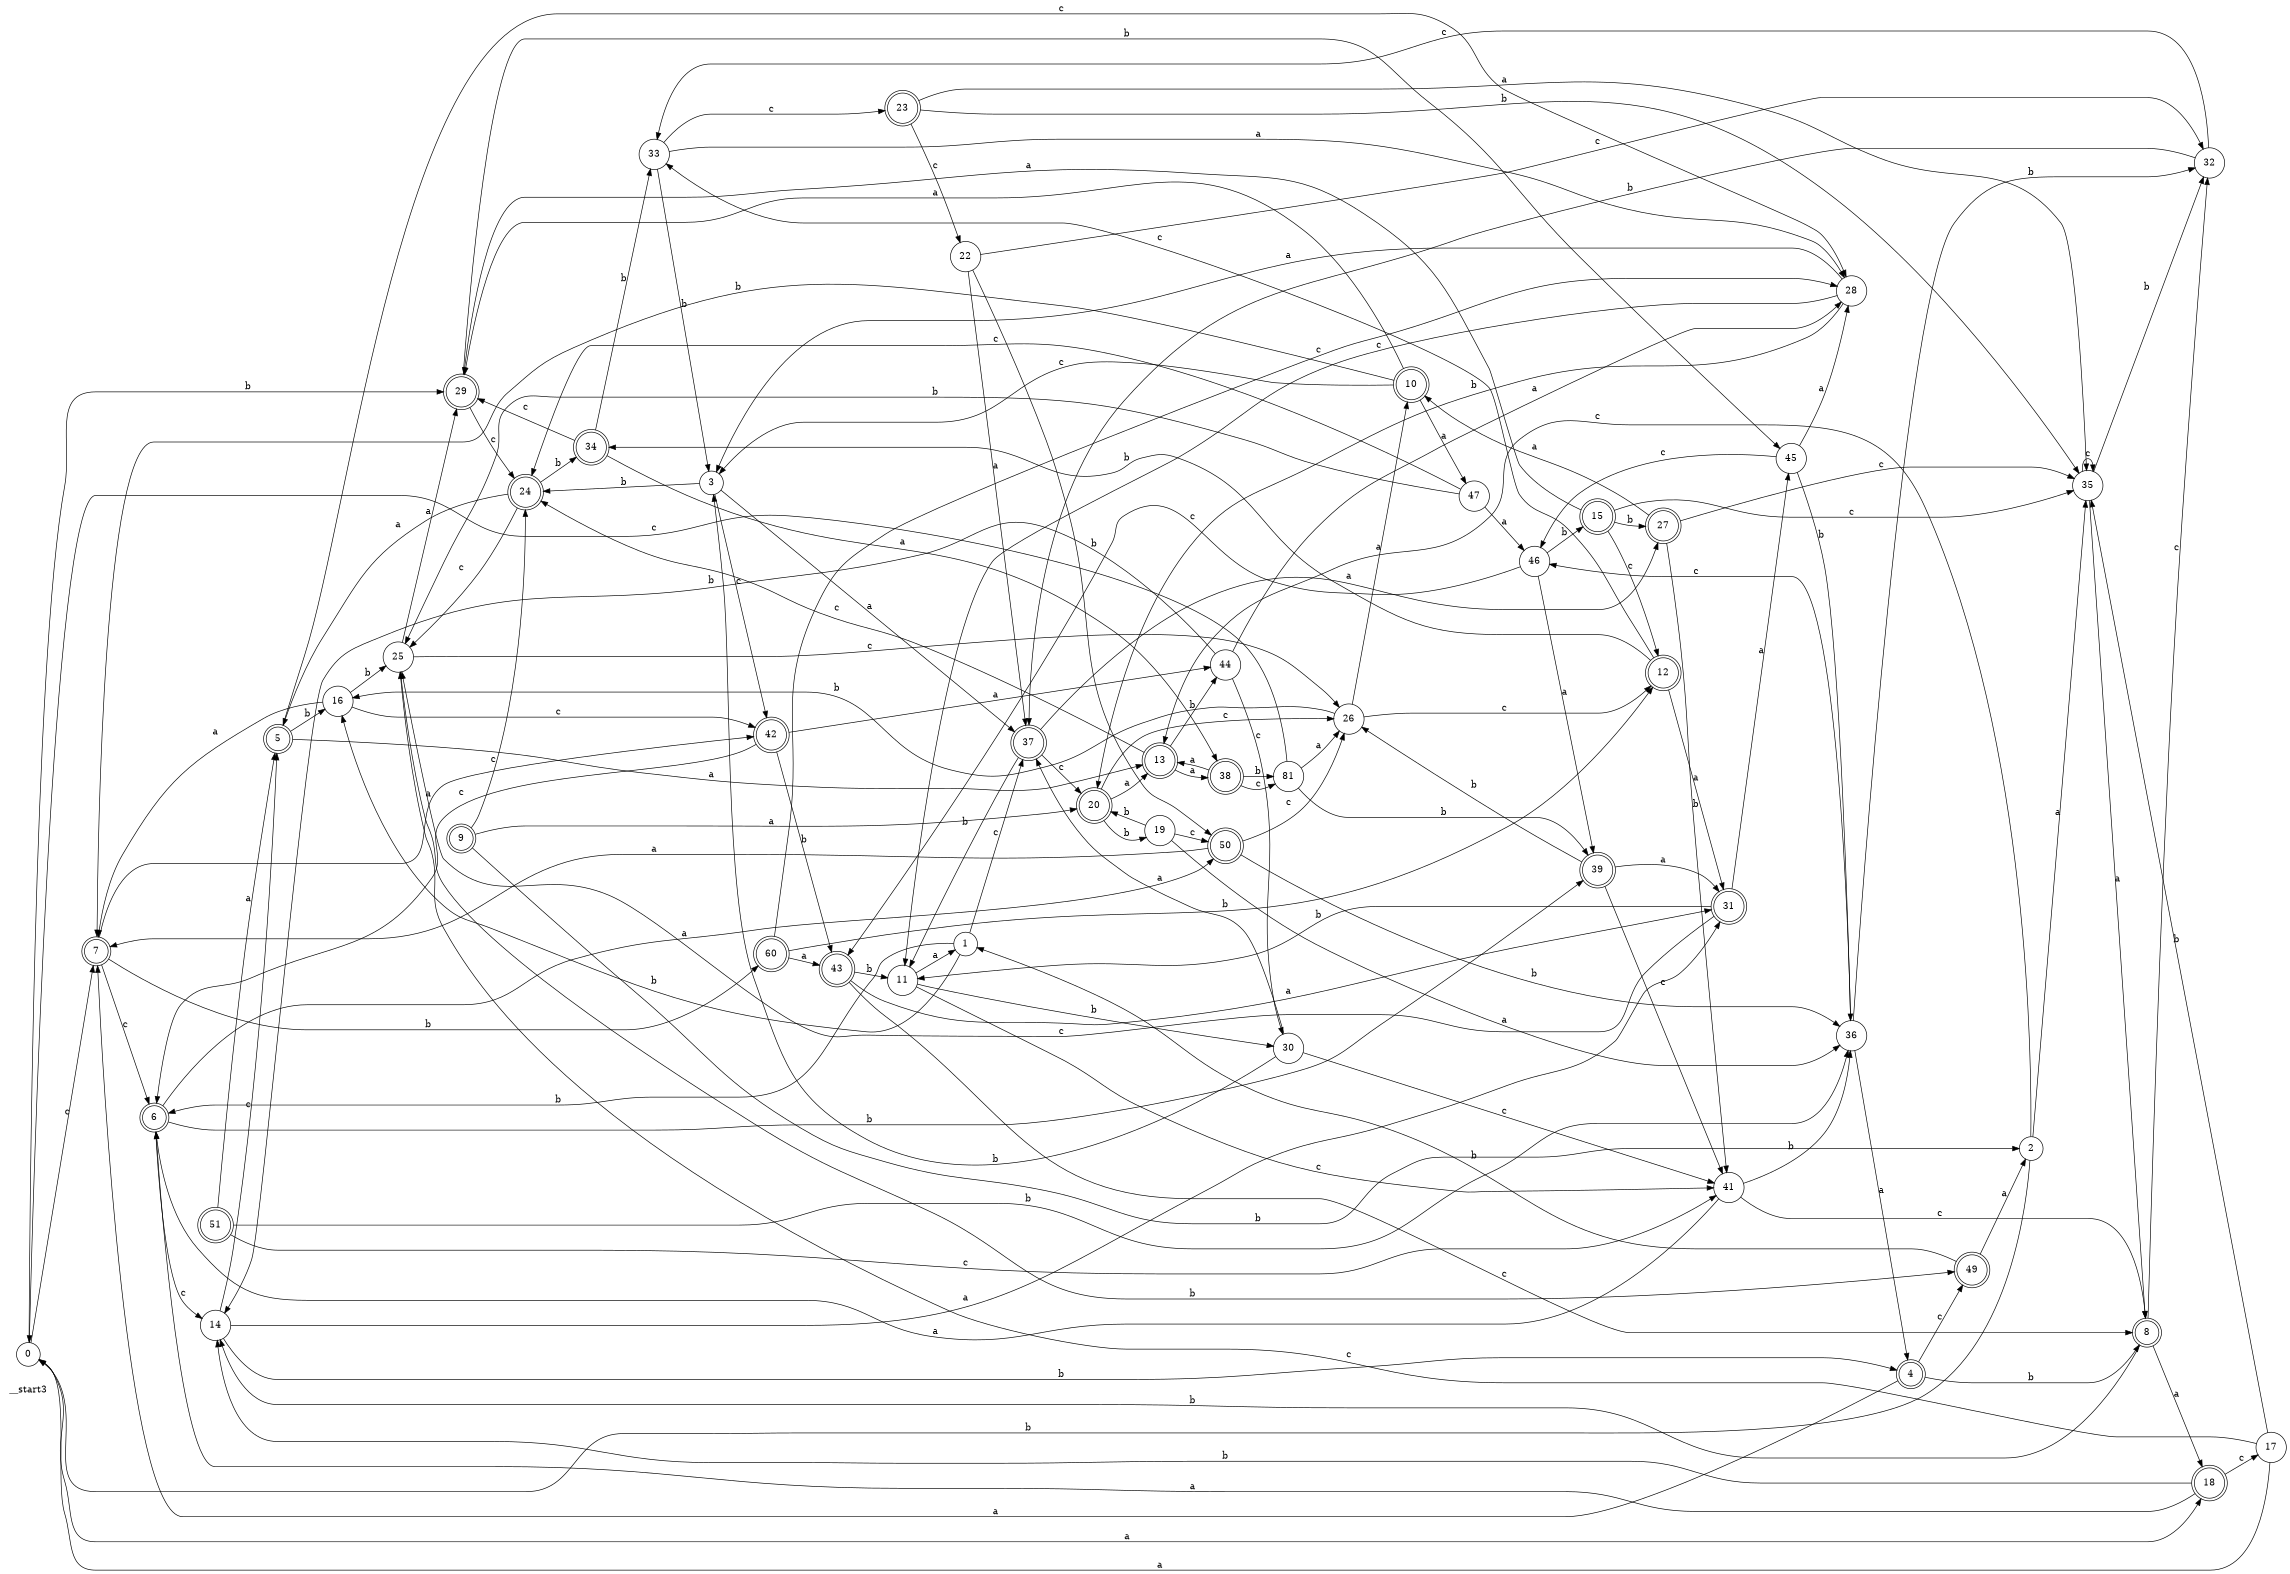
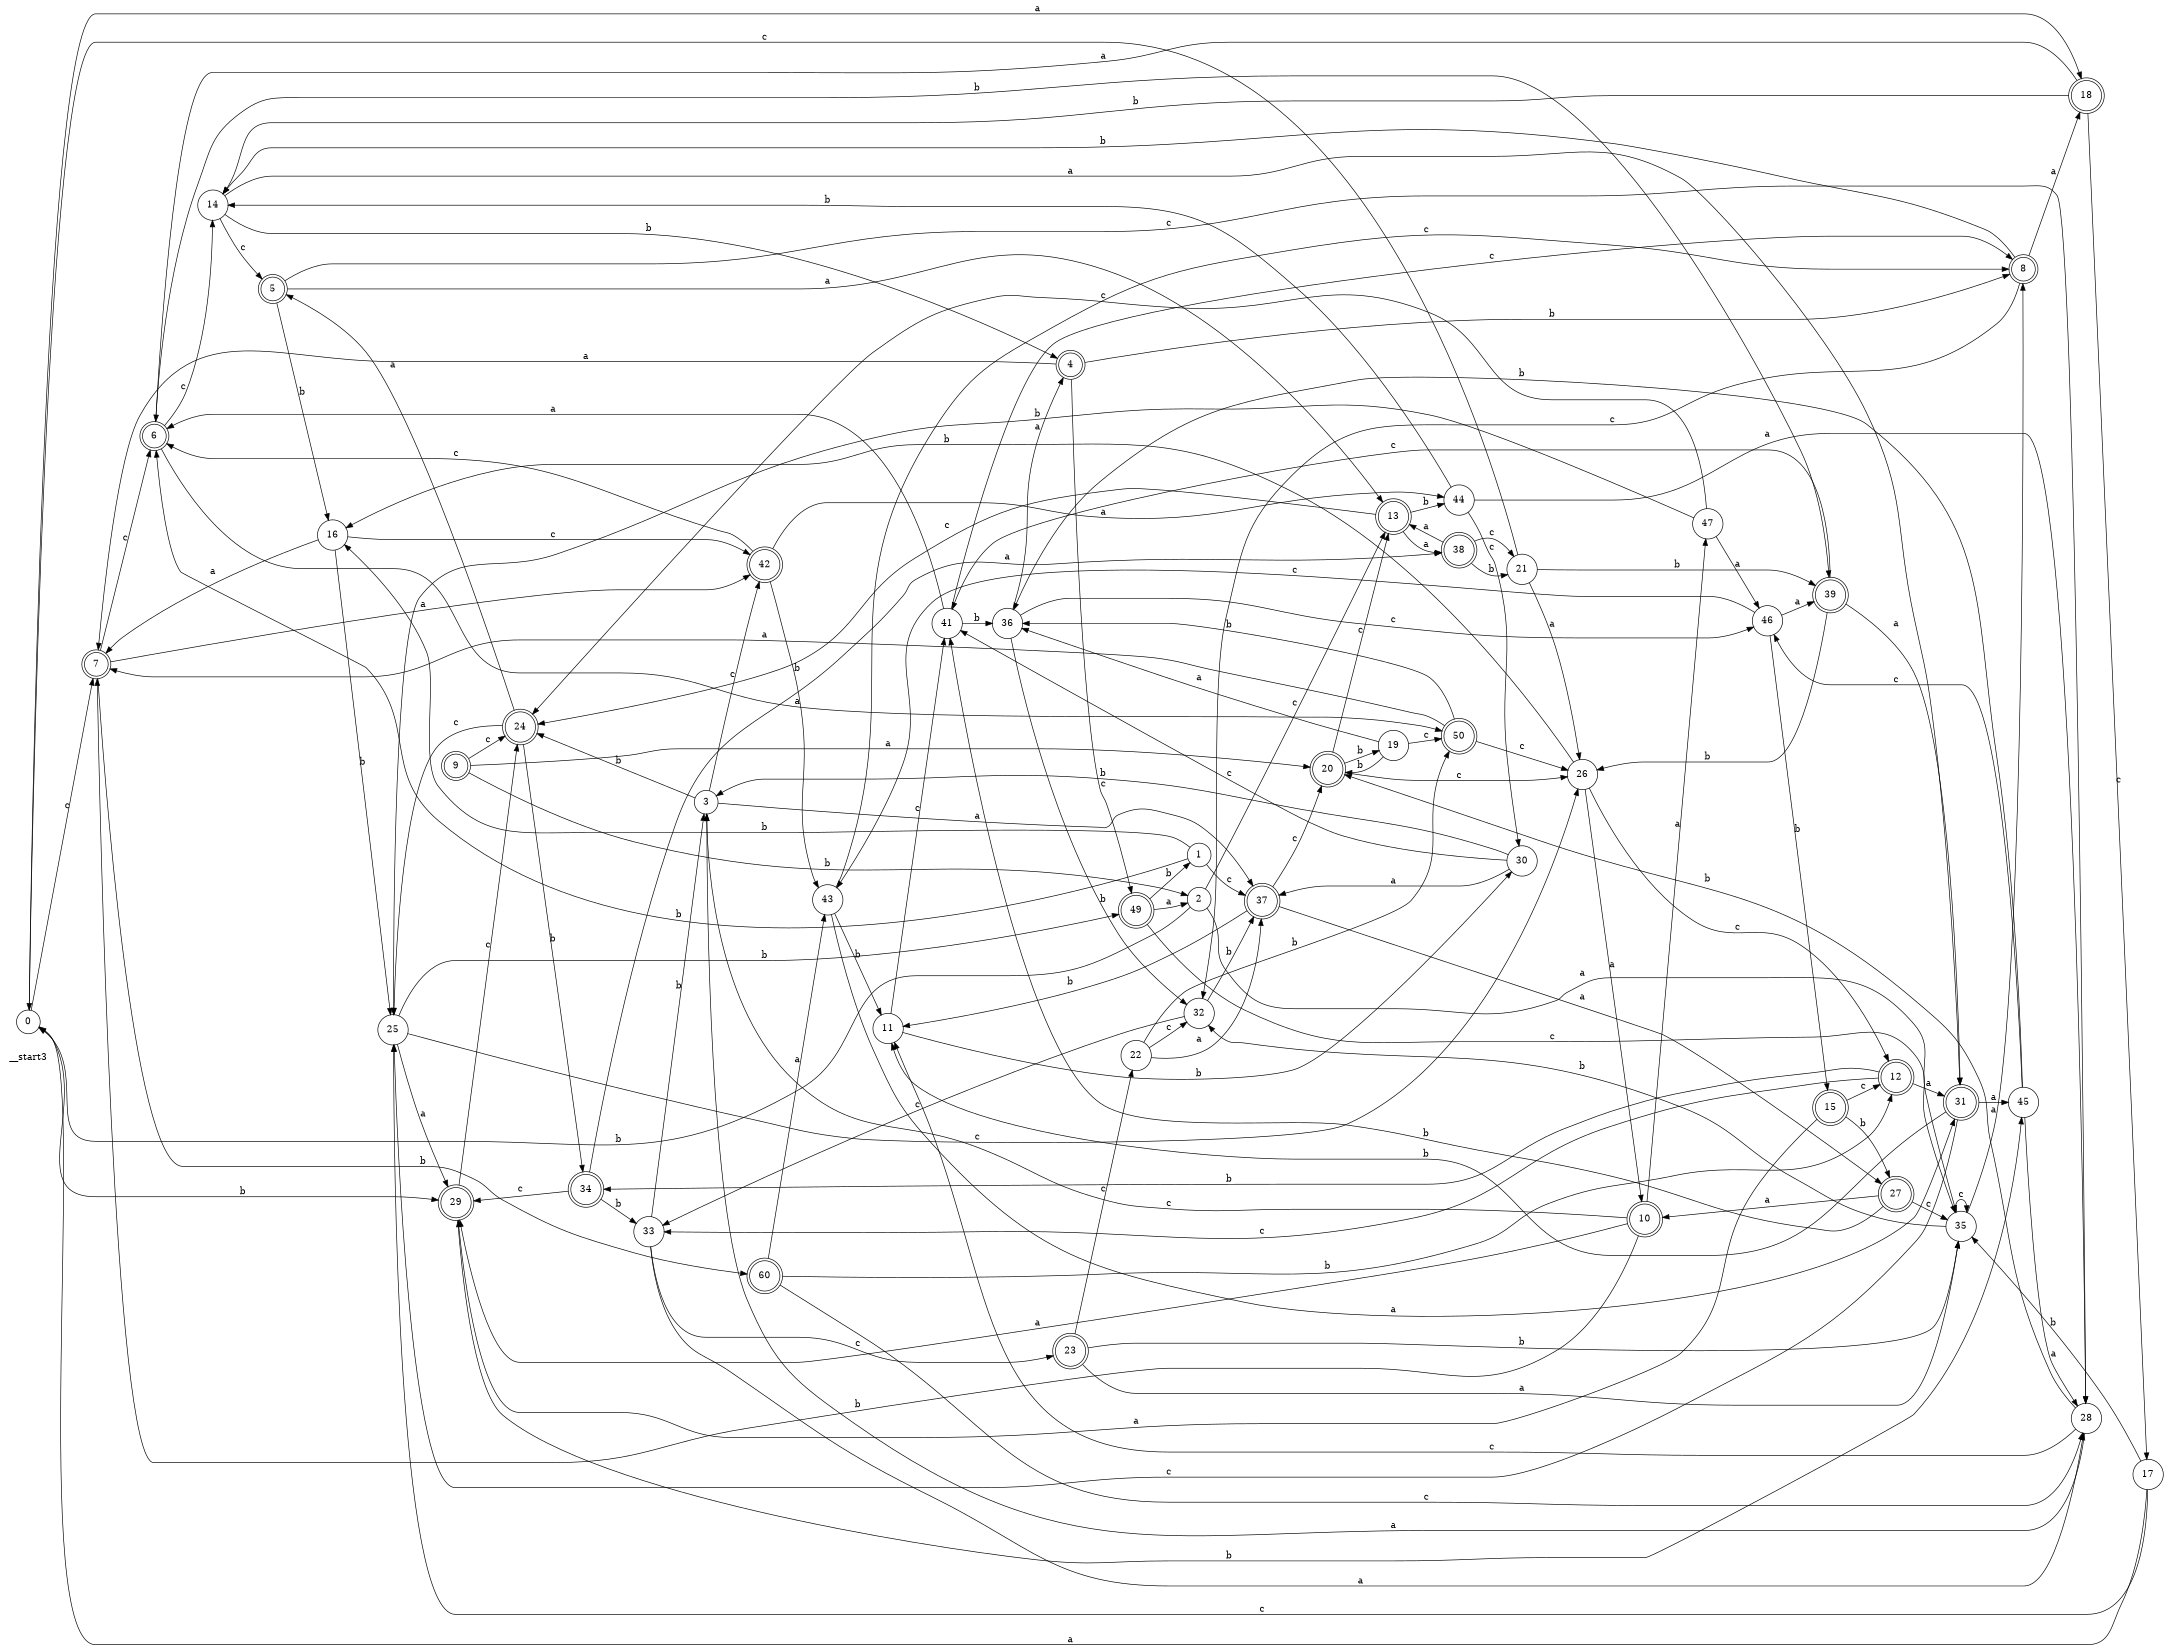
(1841, 517) -> (1594, 1042)
(1289, 776) -> (1522, 569)
(1127, 783) -> (1361, 630)
(933, 963) -> none
(837, 969) -> (828, 900)
(216, 1225) -> none
